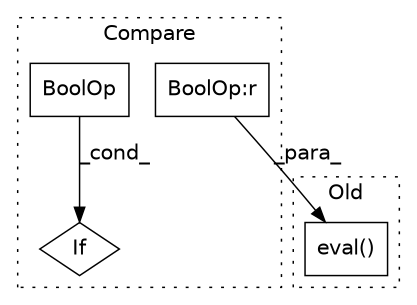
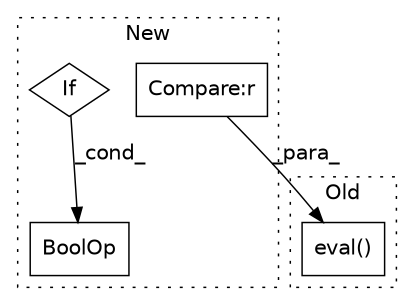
(150, 35) -> (148, 35)
(212, 90) -> (202, 90)
(80, 162) -> (74, 162)
